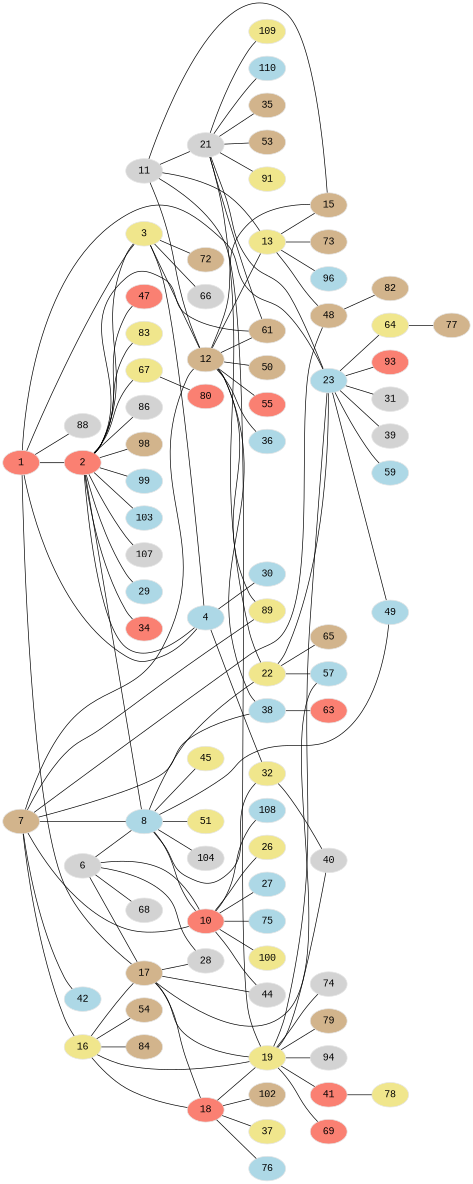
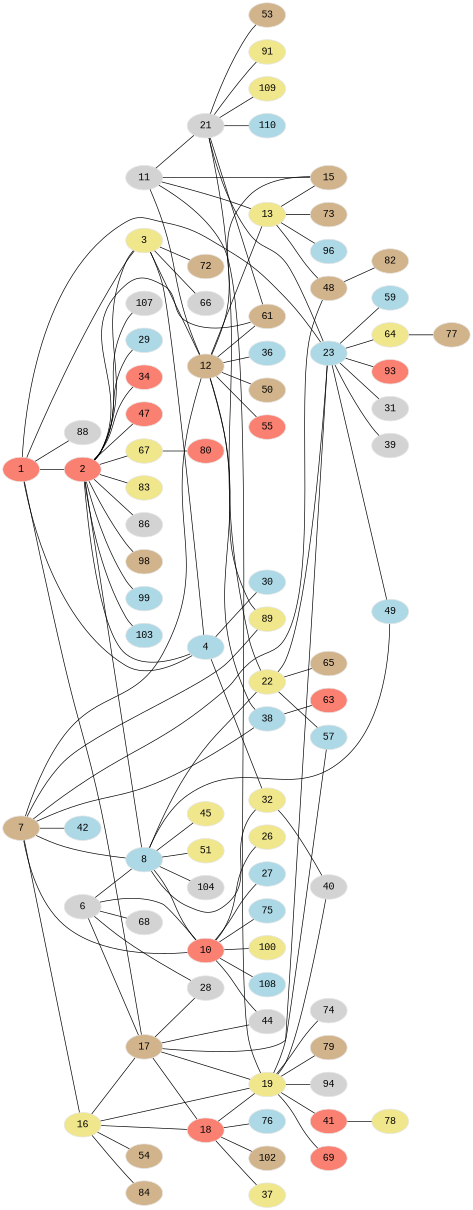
(267, 105) -> none
